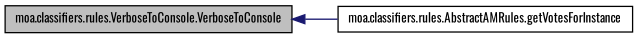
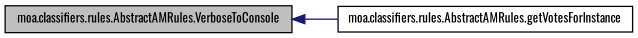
(149, 19) -> (149, 19)
